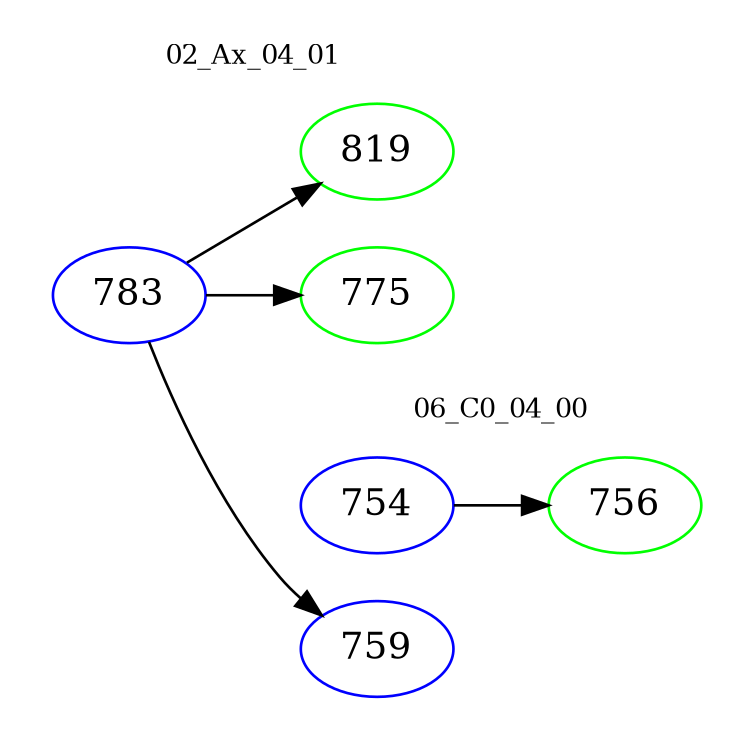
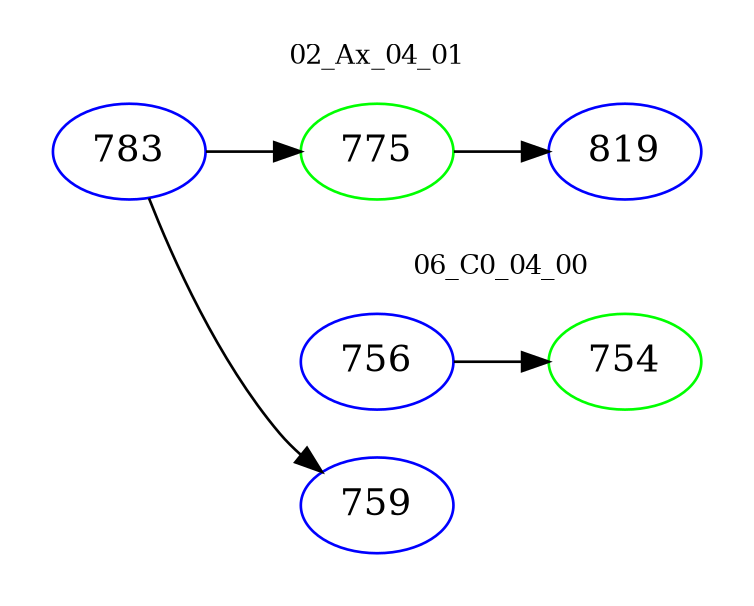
(377, 152) -> (625, 152)
(242, 230) -> (488, 152)
(377, 505) -> (625, 362)
(488, 505) -> (488, 362)
(625, 505) -> (377, 362)
